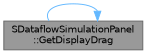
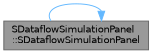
(73, 35) -> (76, 35)
